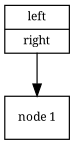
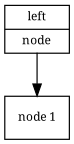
(37, 41) -> (37, 41)
